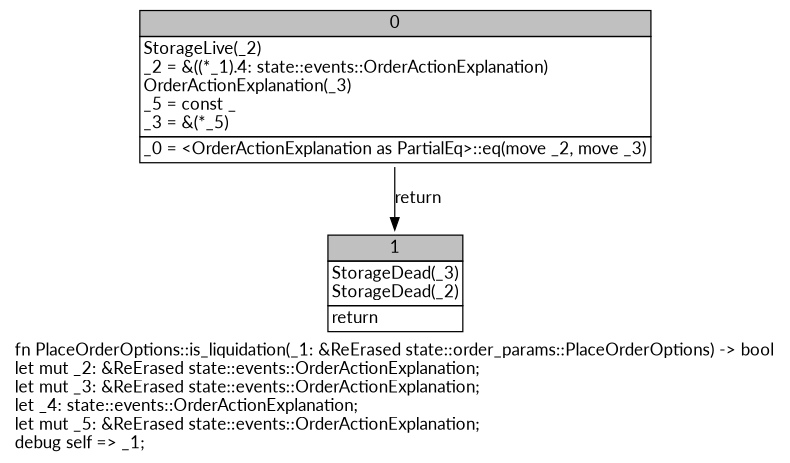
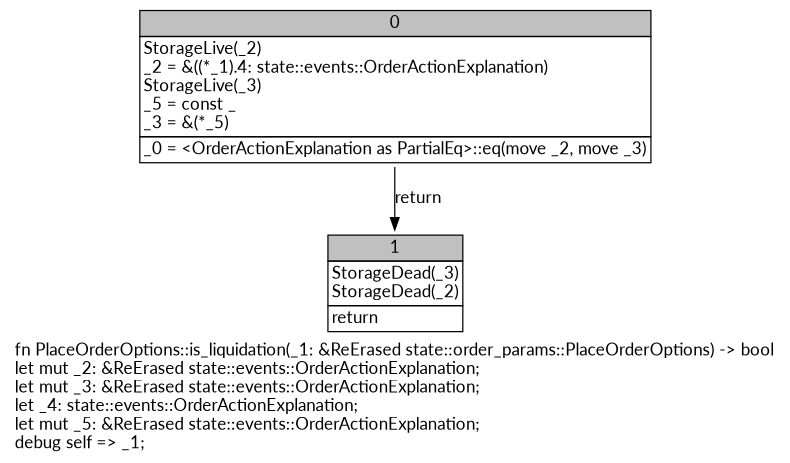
(248, 86) -> (203, 86)
